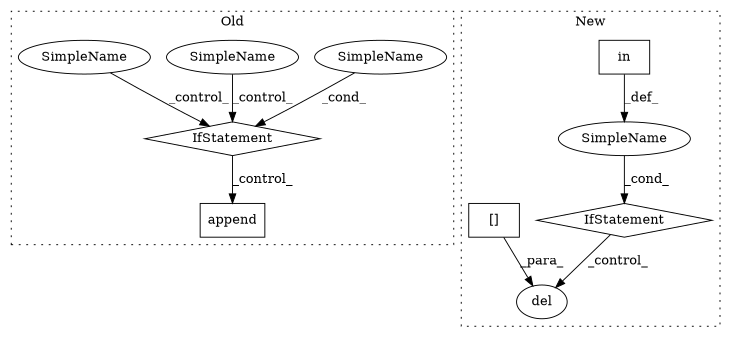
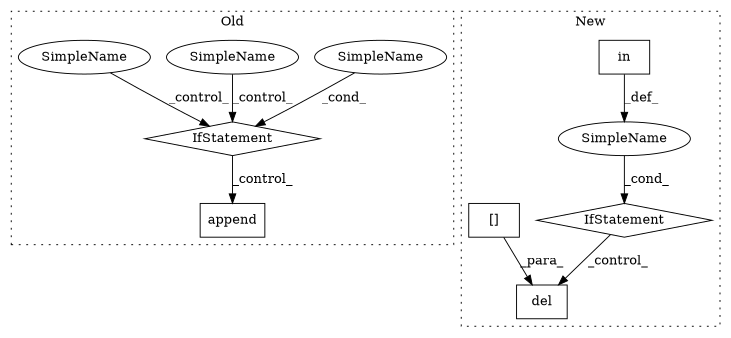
(542, 302) -> (542, 302)
